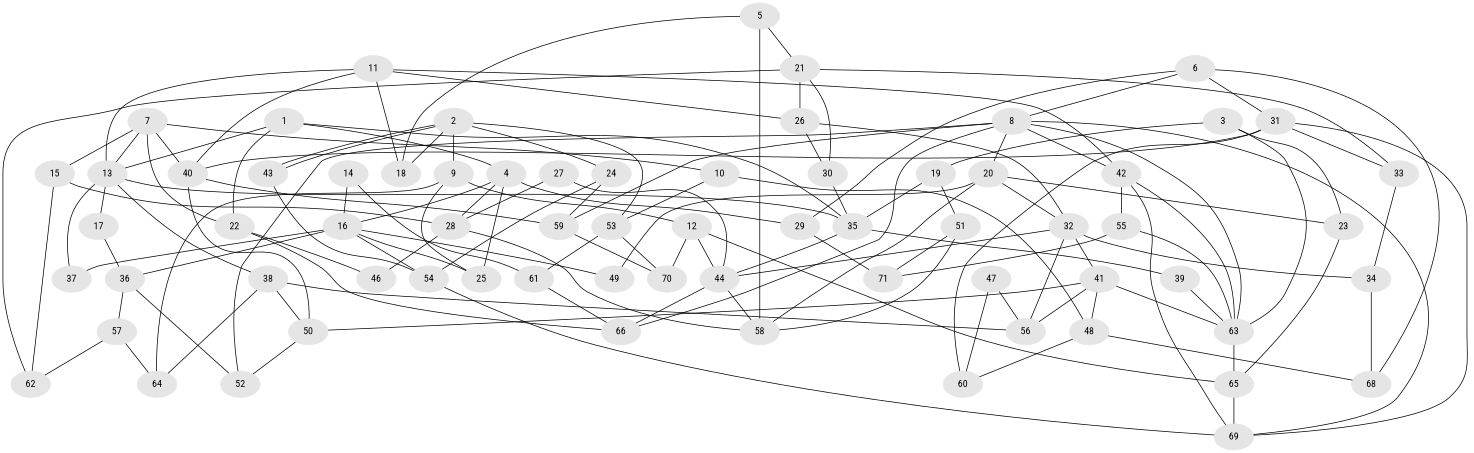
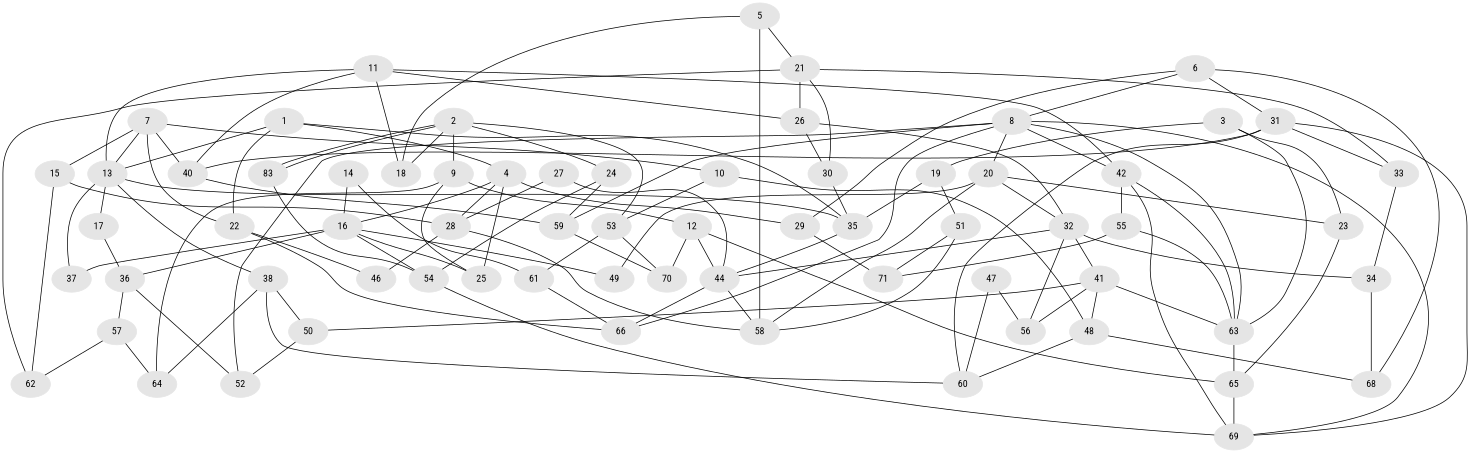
(268, 174) -> (268, 174)
(261, 252) -> none
(1180, 279) -> none
(610, 309) -> (583, 371)
